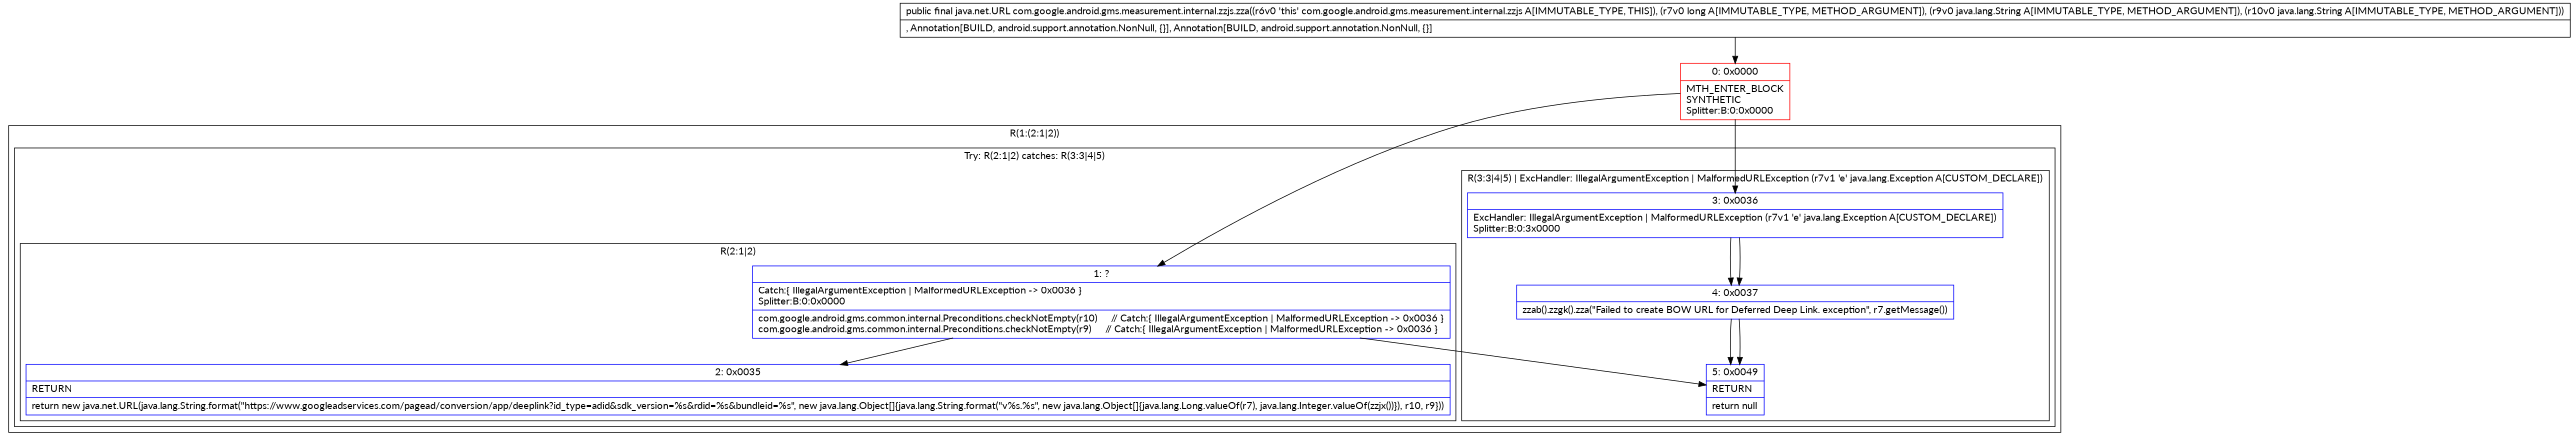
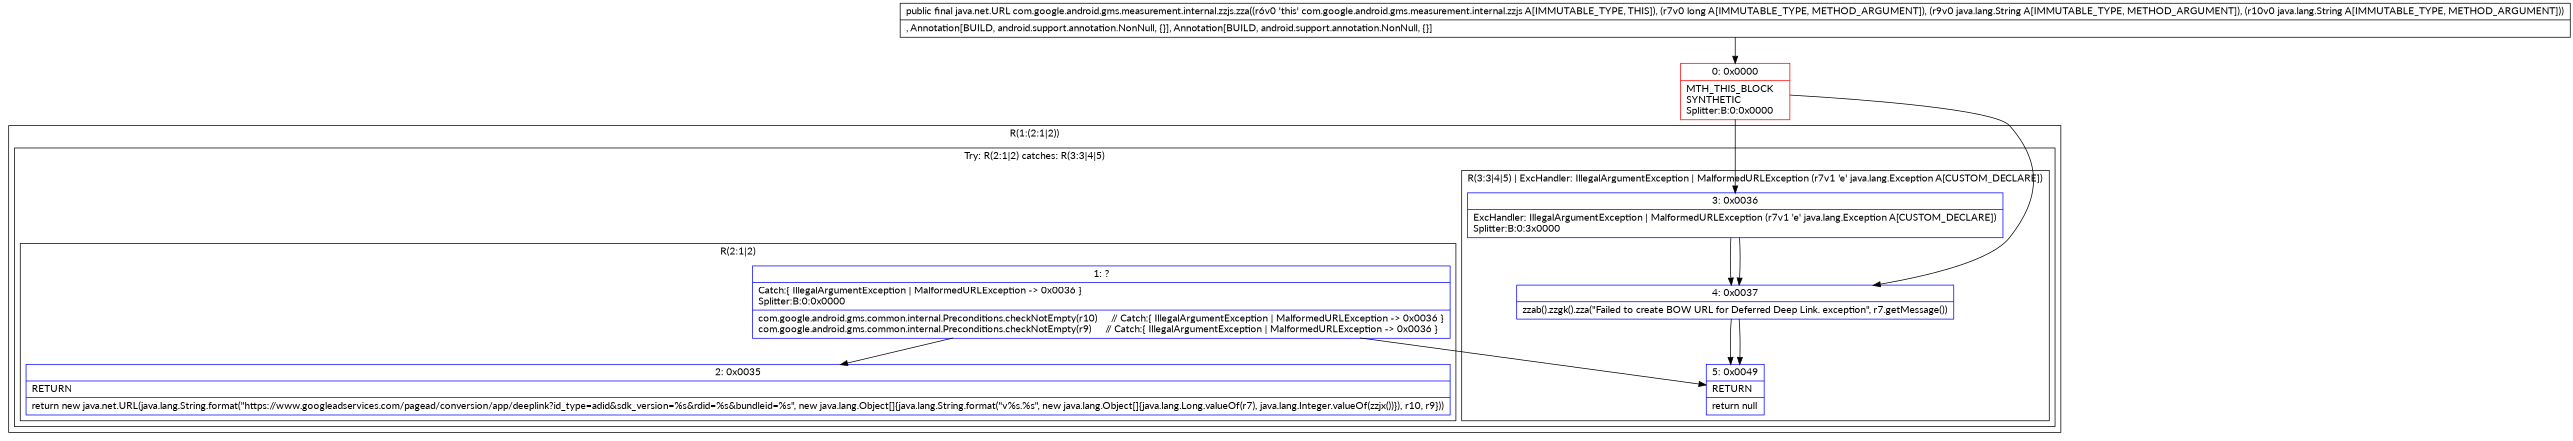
(1735, 89) -> (1730, 89)
(1411, 142) -> (2022, 142)
